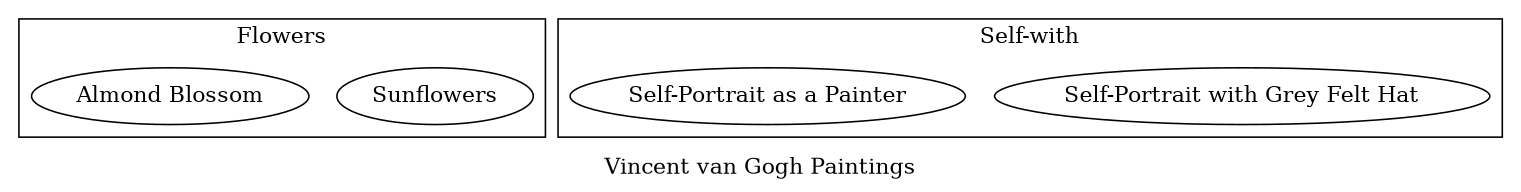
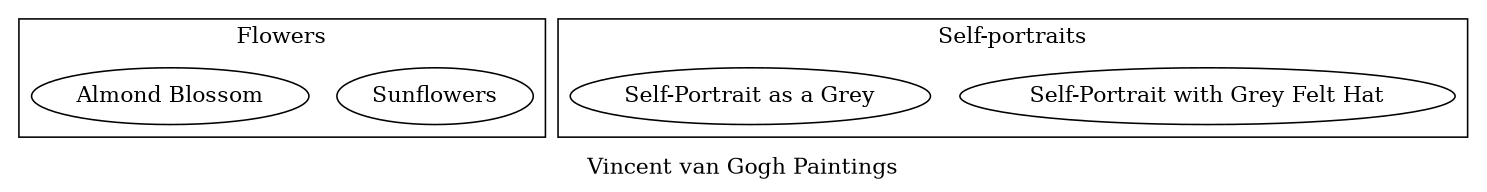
(1030, 37) -> (1013, 37)
(768, 96) -> (750, 96)
